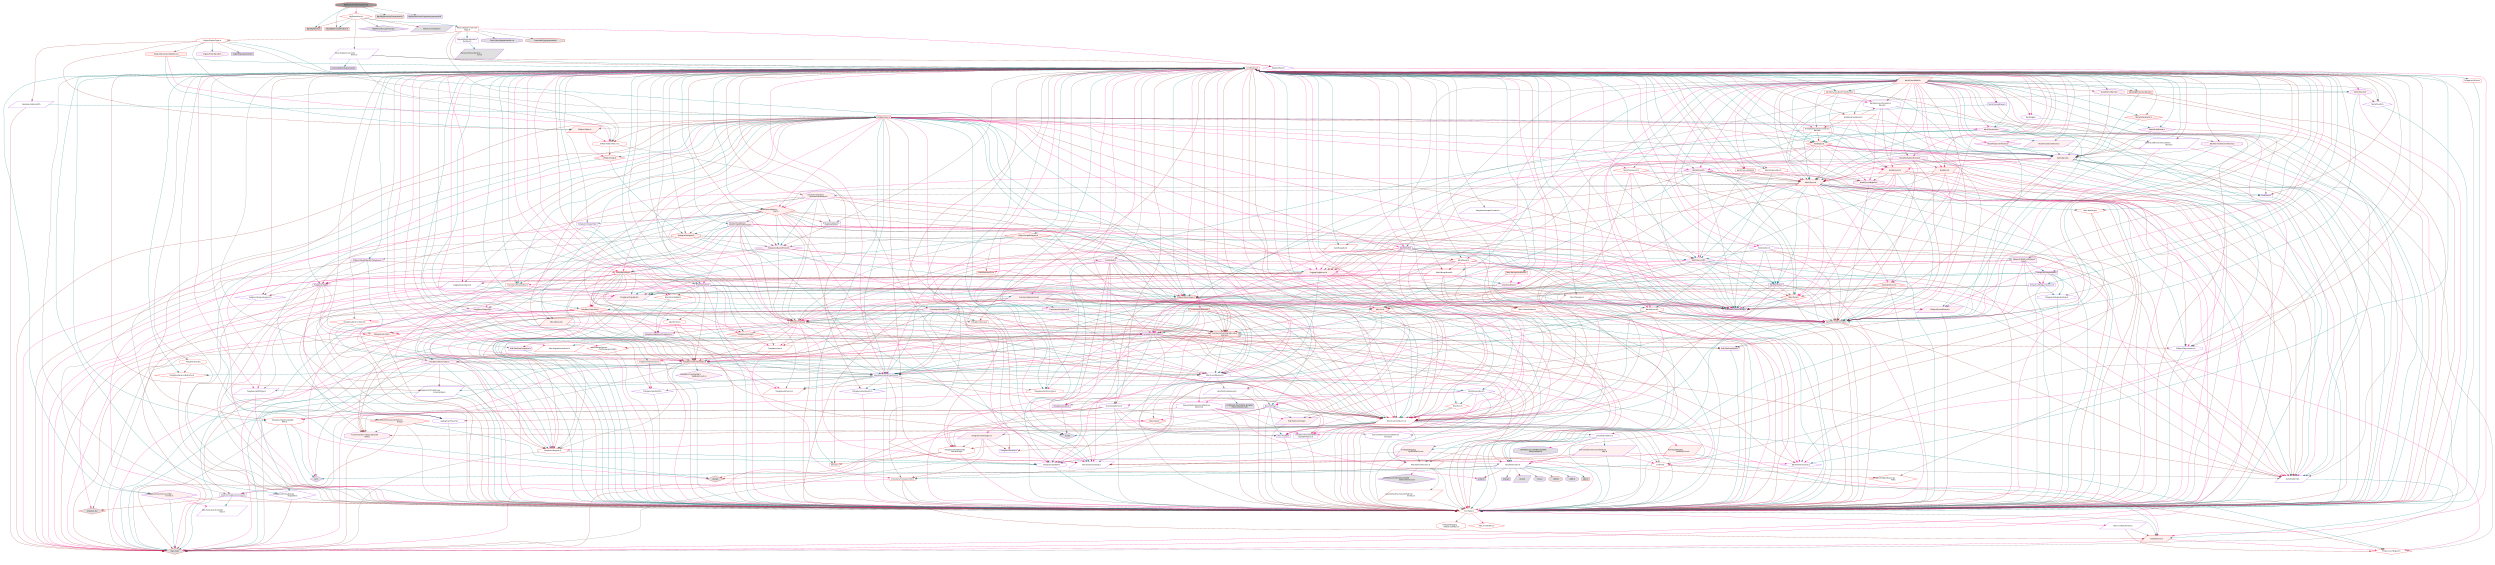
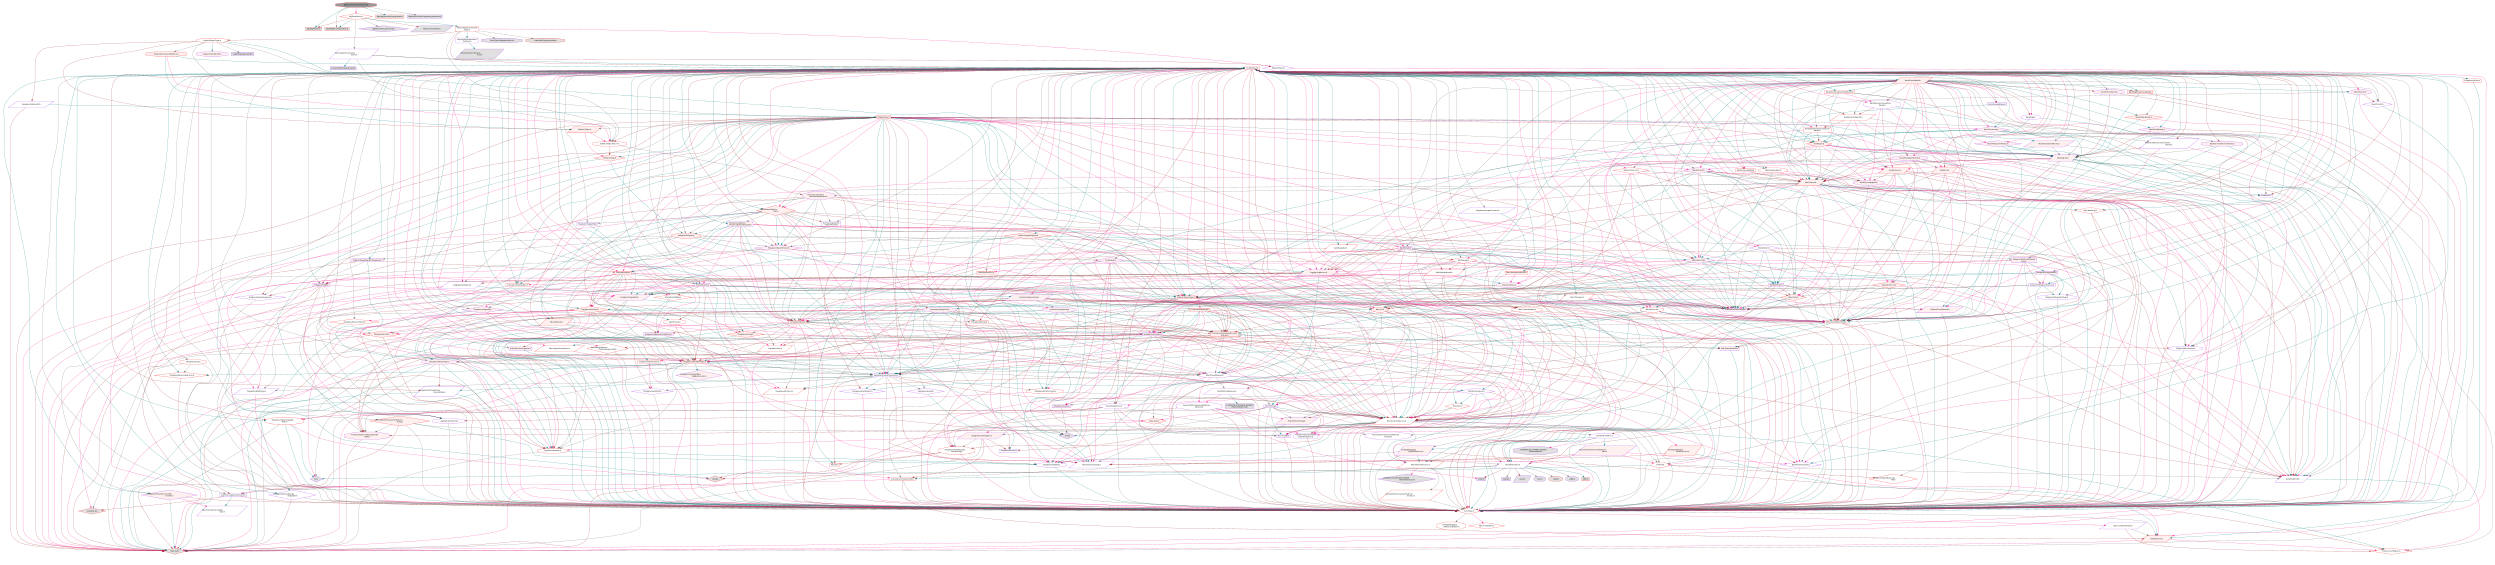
(1867, 112) -> (1864, 112)
none -> (926, 391)
none -> (927, 498)
